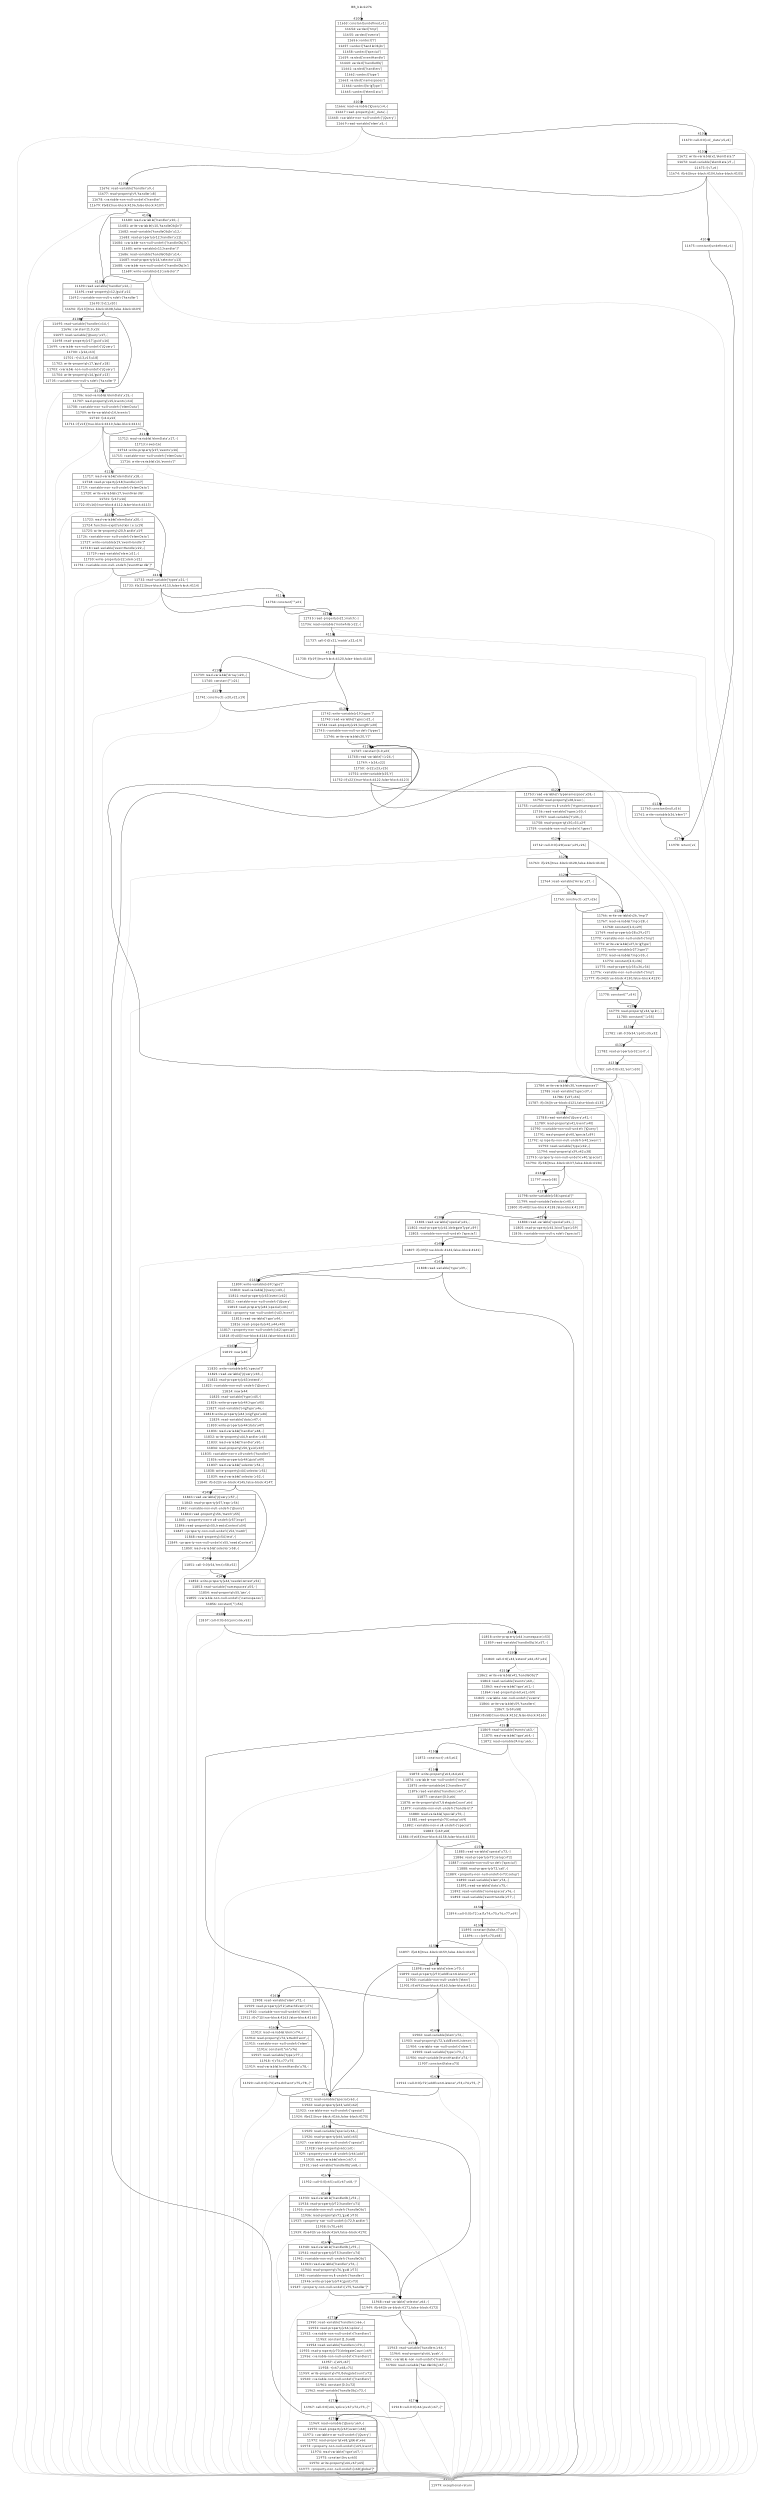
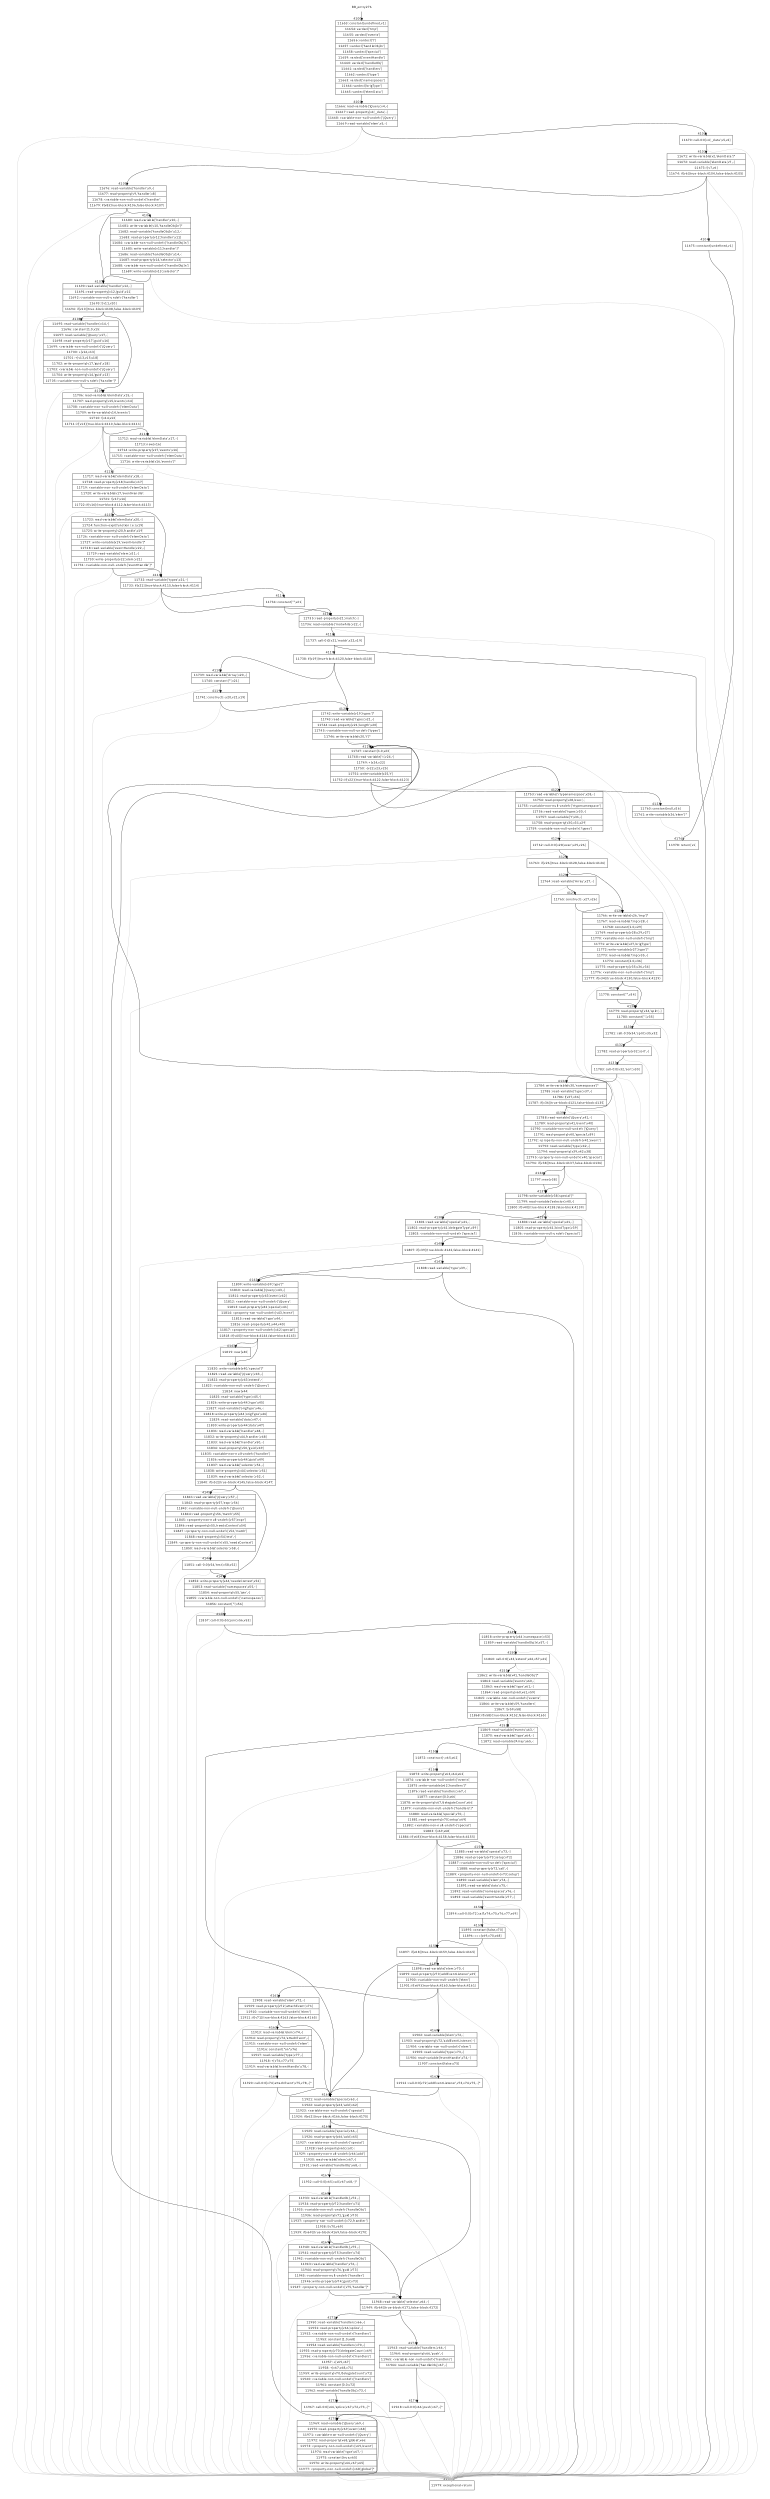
(362, 7) -> (362, 7)
(671, 829) -> (671, 829)
(705, 1517) -> (705, 1517)
